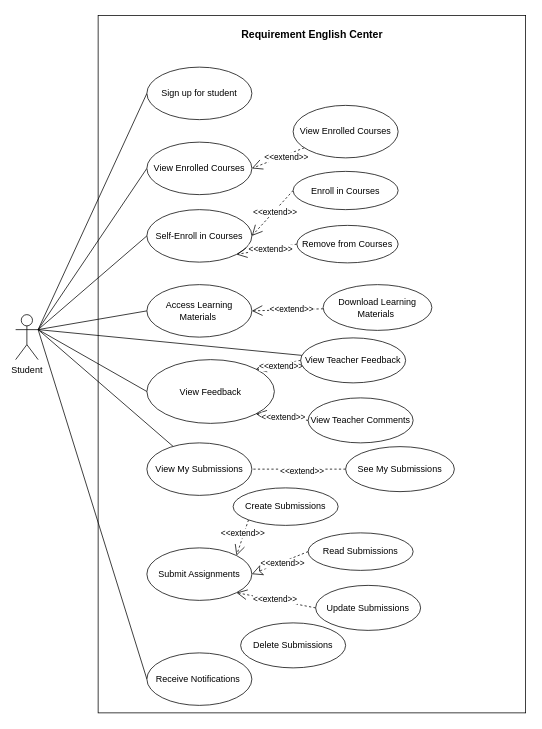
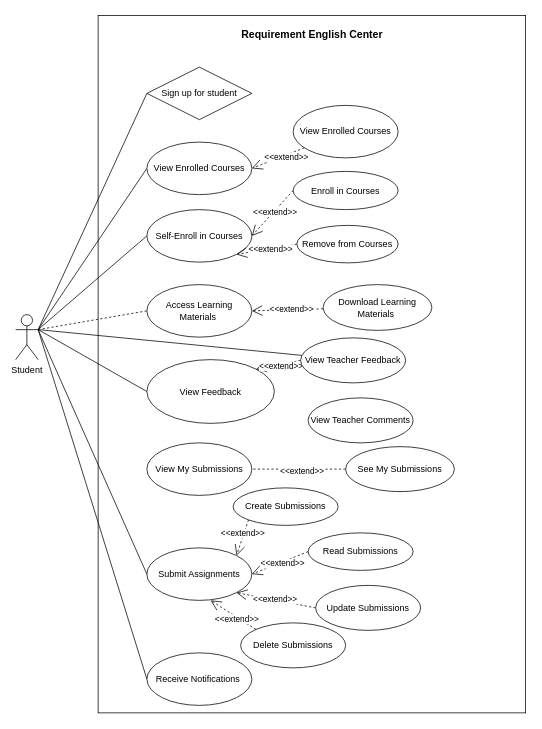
(199, 93) -> (199, 93)
(94, 320) -> (94, 320)
(106, 389) -> (93, 453)
(283, 417) -> none
(261, 570) -> (259, 571)
none -> (234, 615)
